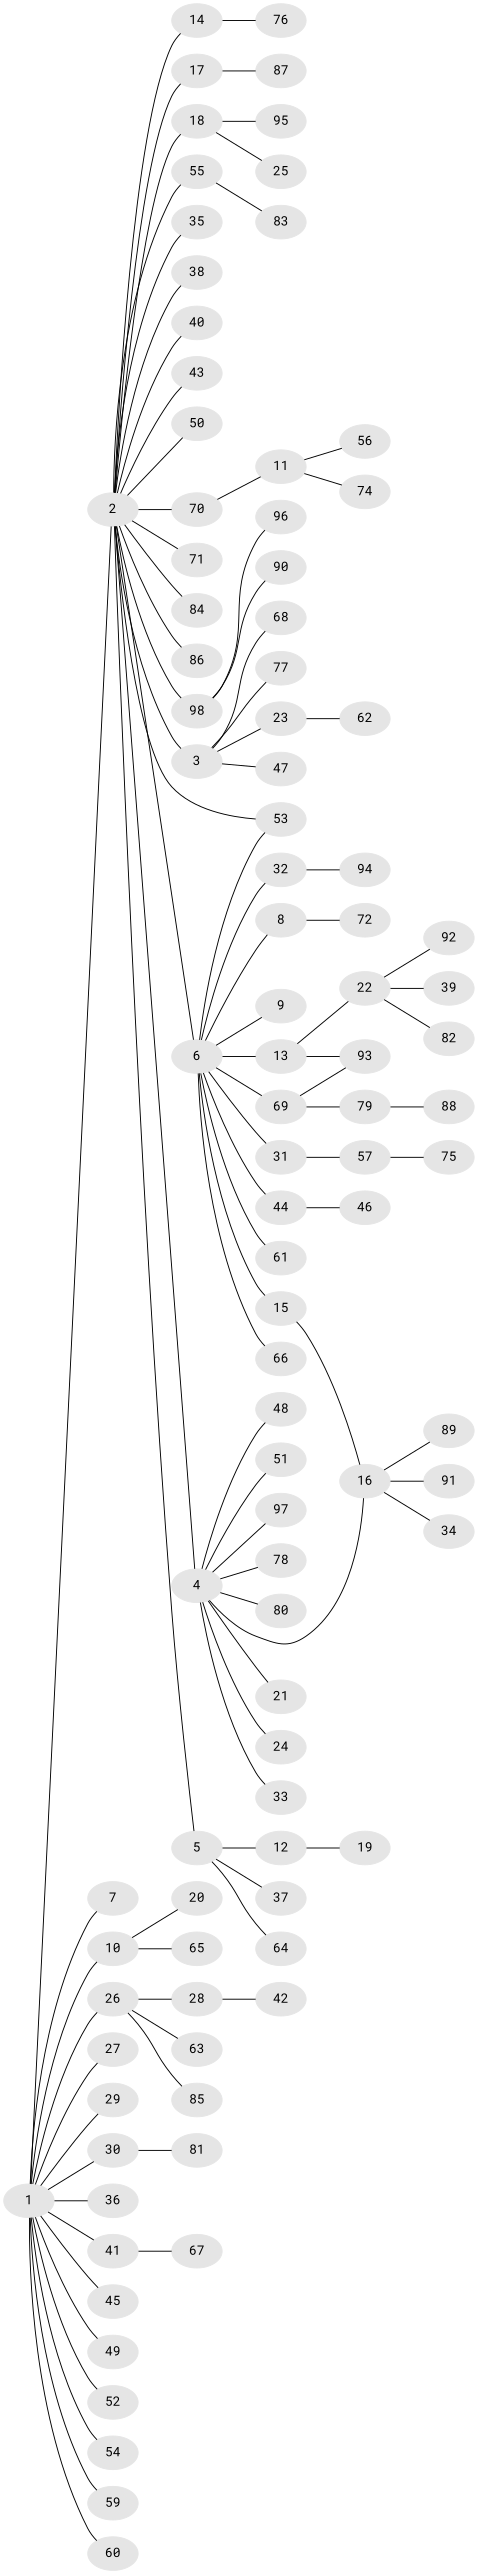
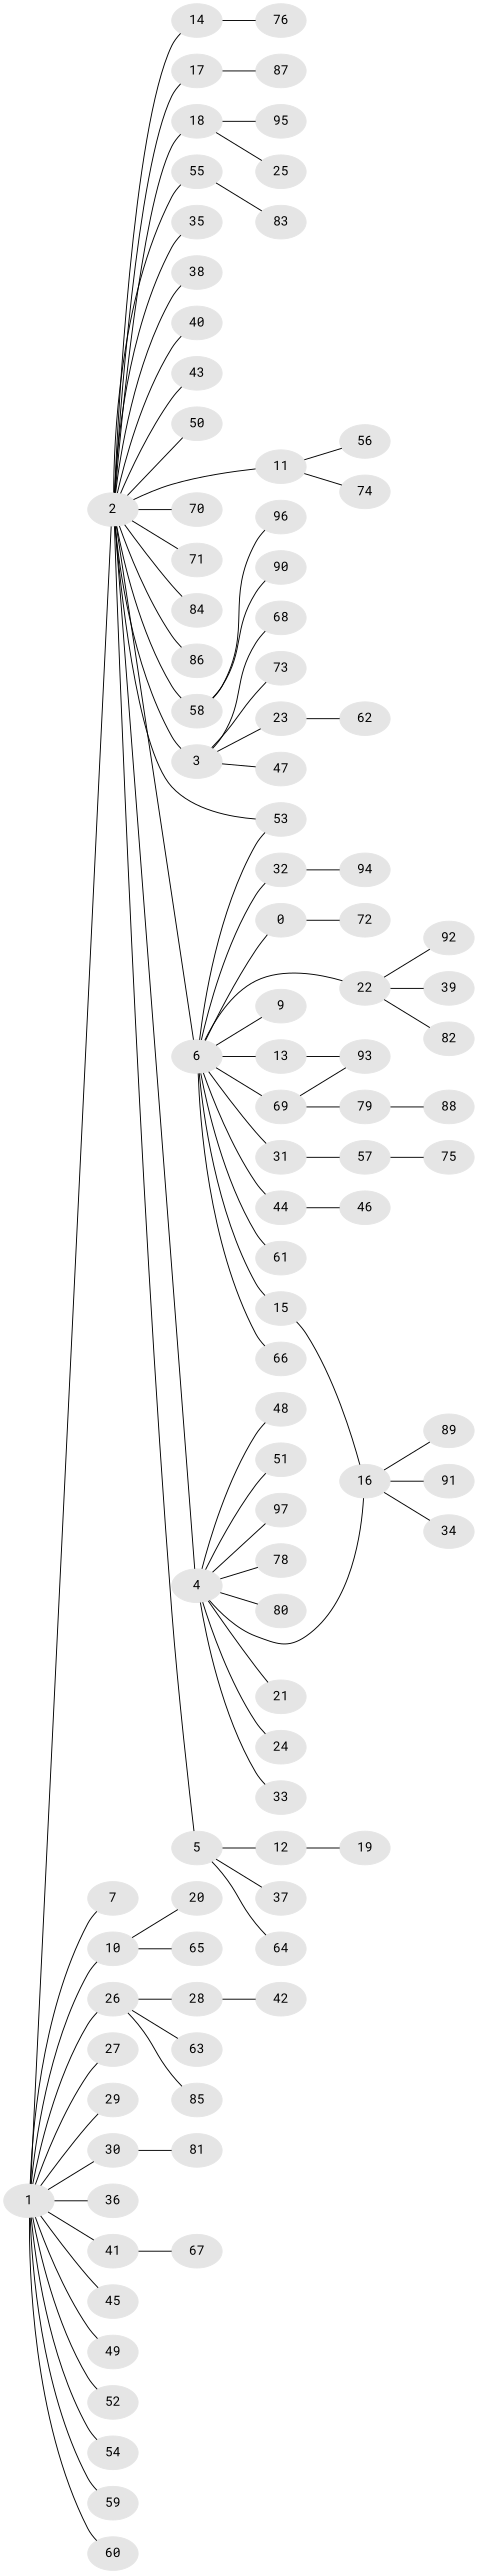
(239, 488) -> (193, 479)
(281, 668) -> (281, 668)
(197, 711) -> (197, 711)
(281, 920) -> (281, 920)
(323, 1023) -> (260, 979)
